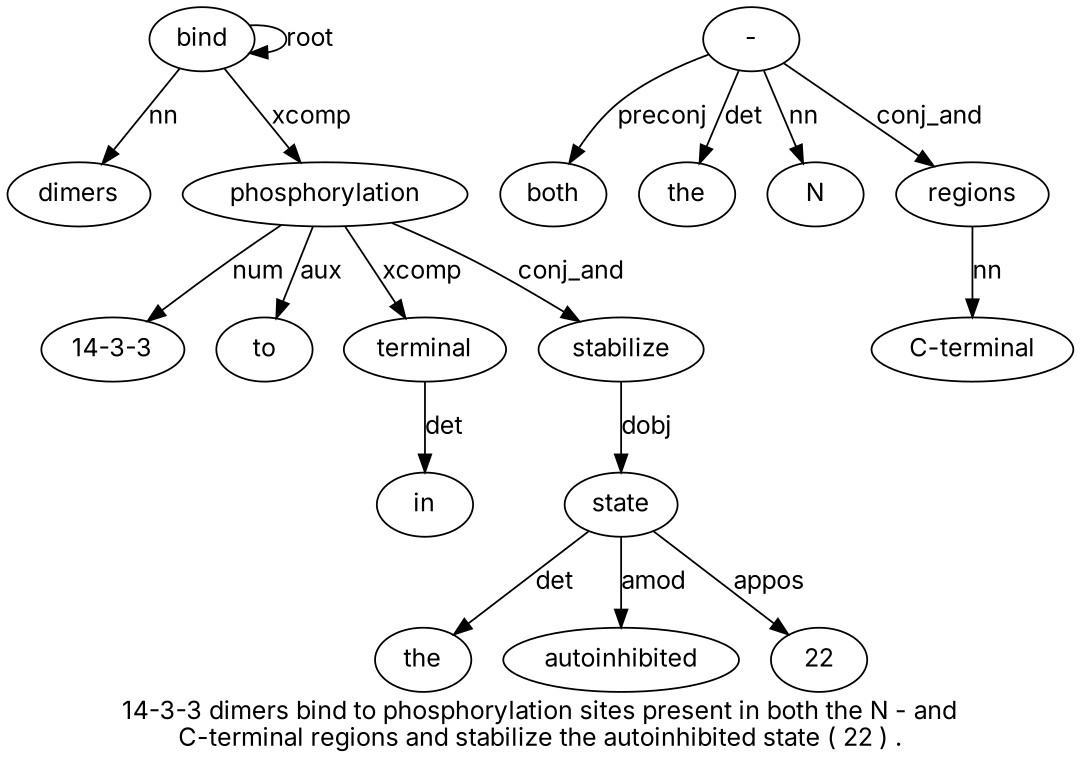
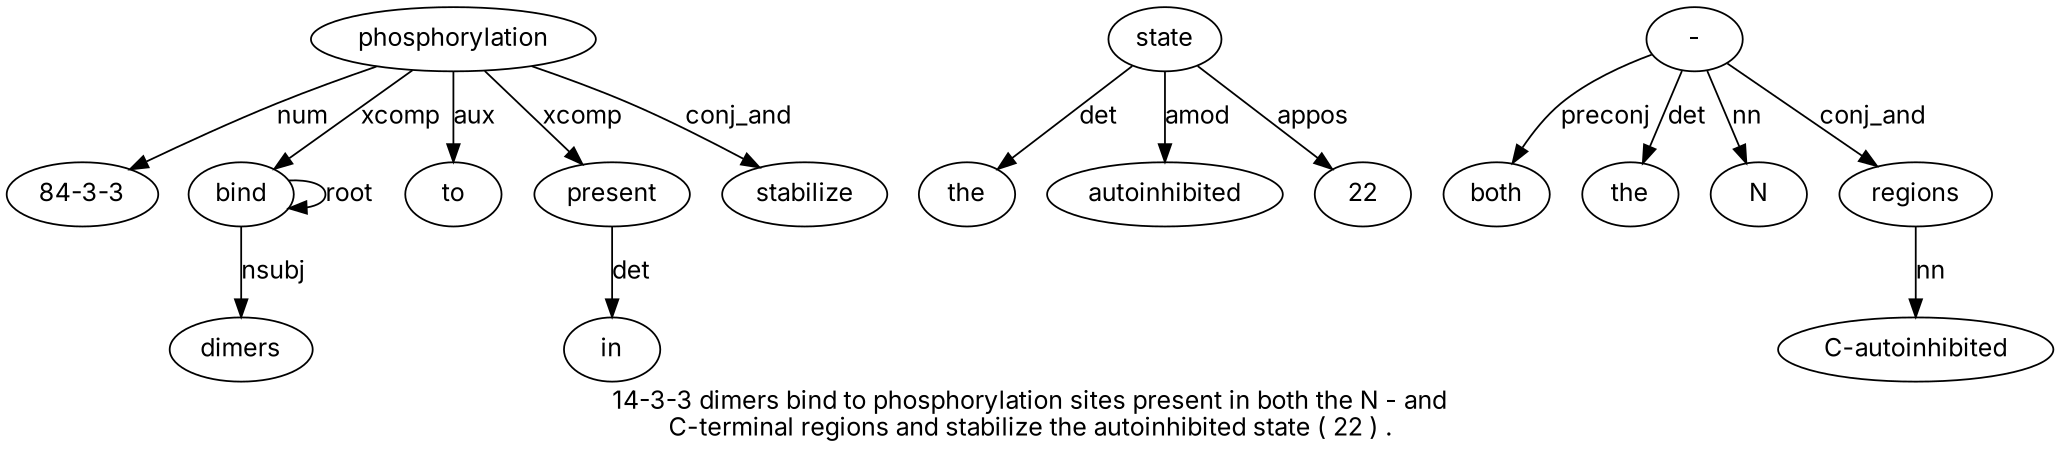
(257, 108) -> (351, 114)
(164, 117) -> (274, 272)
(113, 350) -> (82, 194)
(425, 350) -> (612, 194)
(972, 350) -> (1916, 350)
(621, 418) -> none
